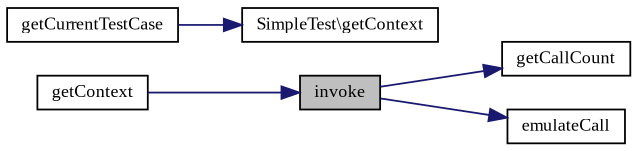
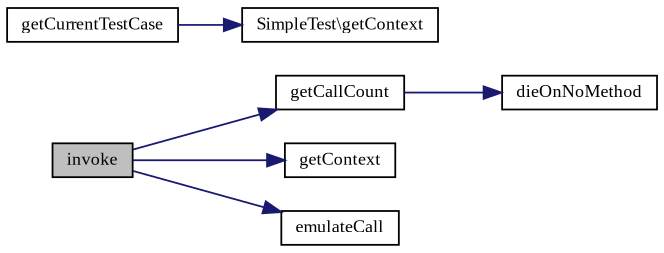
(215, 93) -> (200, 160)
none -> (580, 93)
